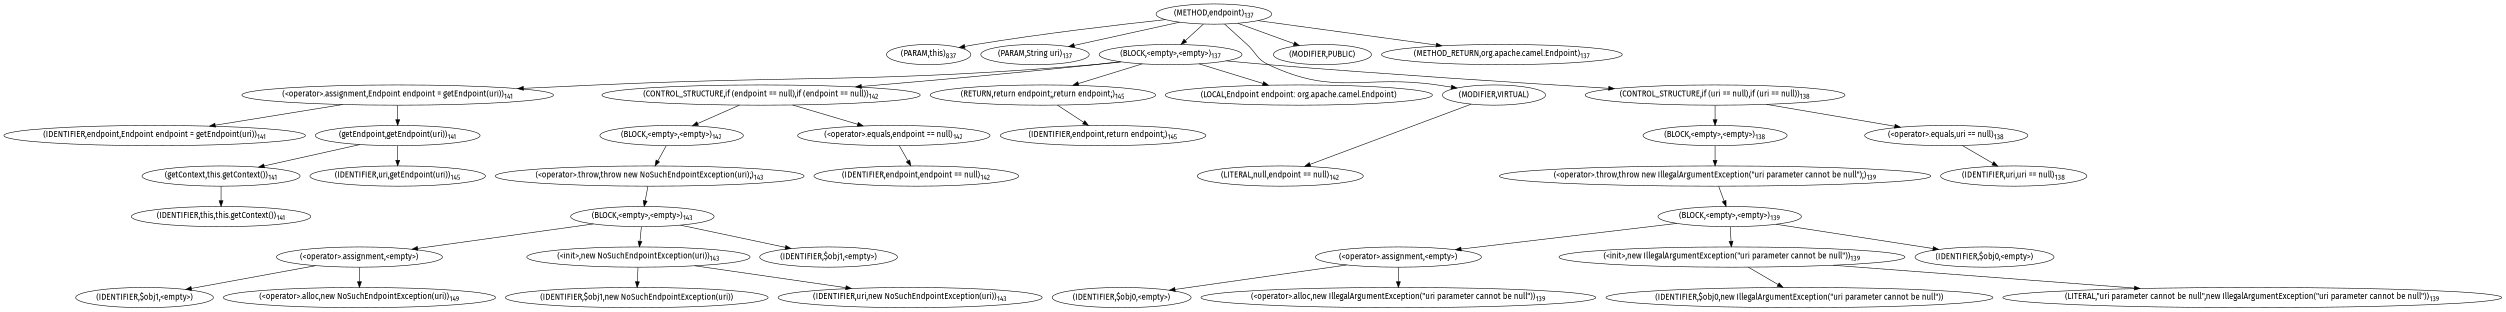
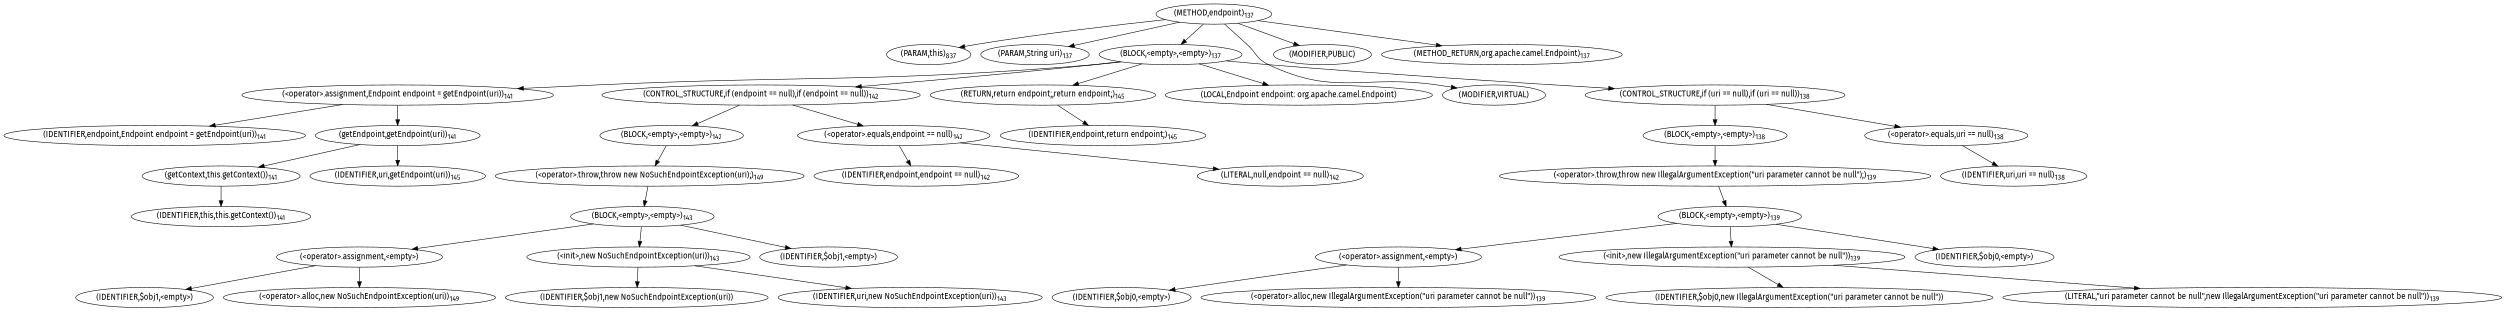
(1391, 134) -> (1087, 156)
(759, 175) -> (759, 175)
